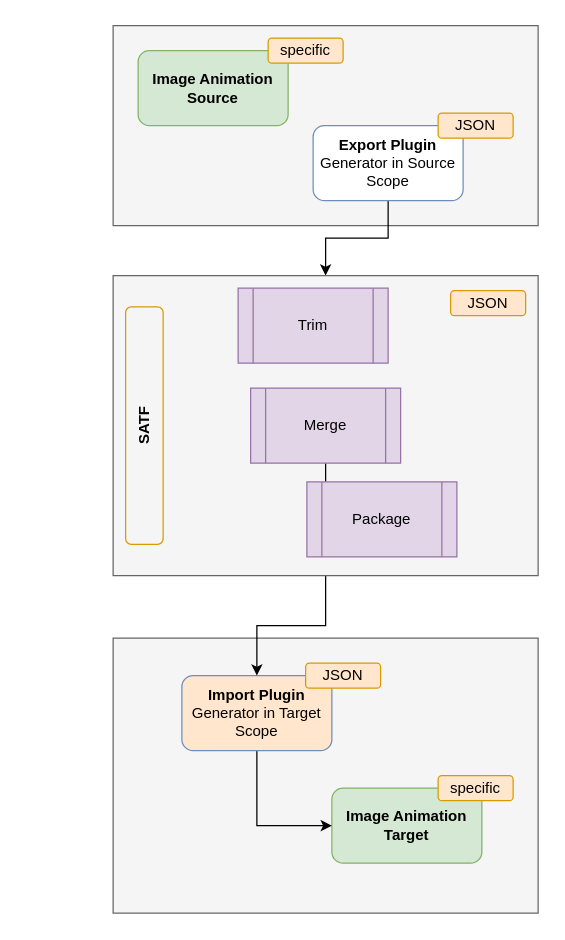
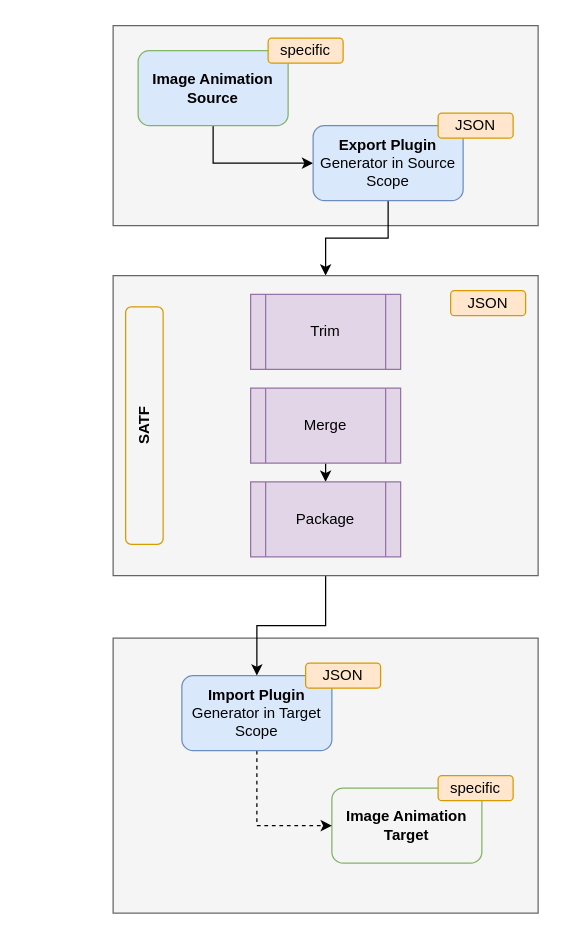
(213, 88) -> (213, 88)
none -> (240, 163)
(388, 163) -> (388, 163)
(313, 326) -> (326, 332)
(382, 519) -> (326, 519)
(257, 713) -> (257, 713)
(257, 823) -> (257, 823)
(407, 826) -> (407, 826)
